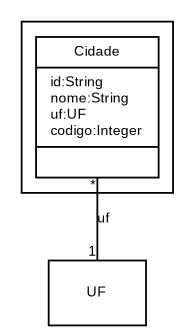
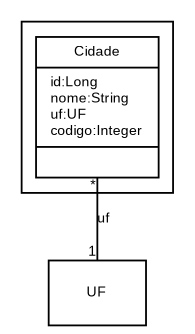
(78, 82) -> (75, 82)
